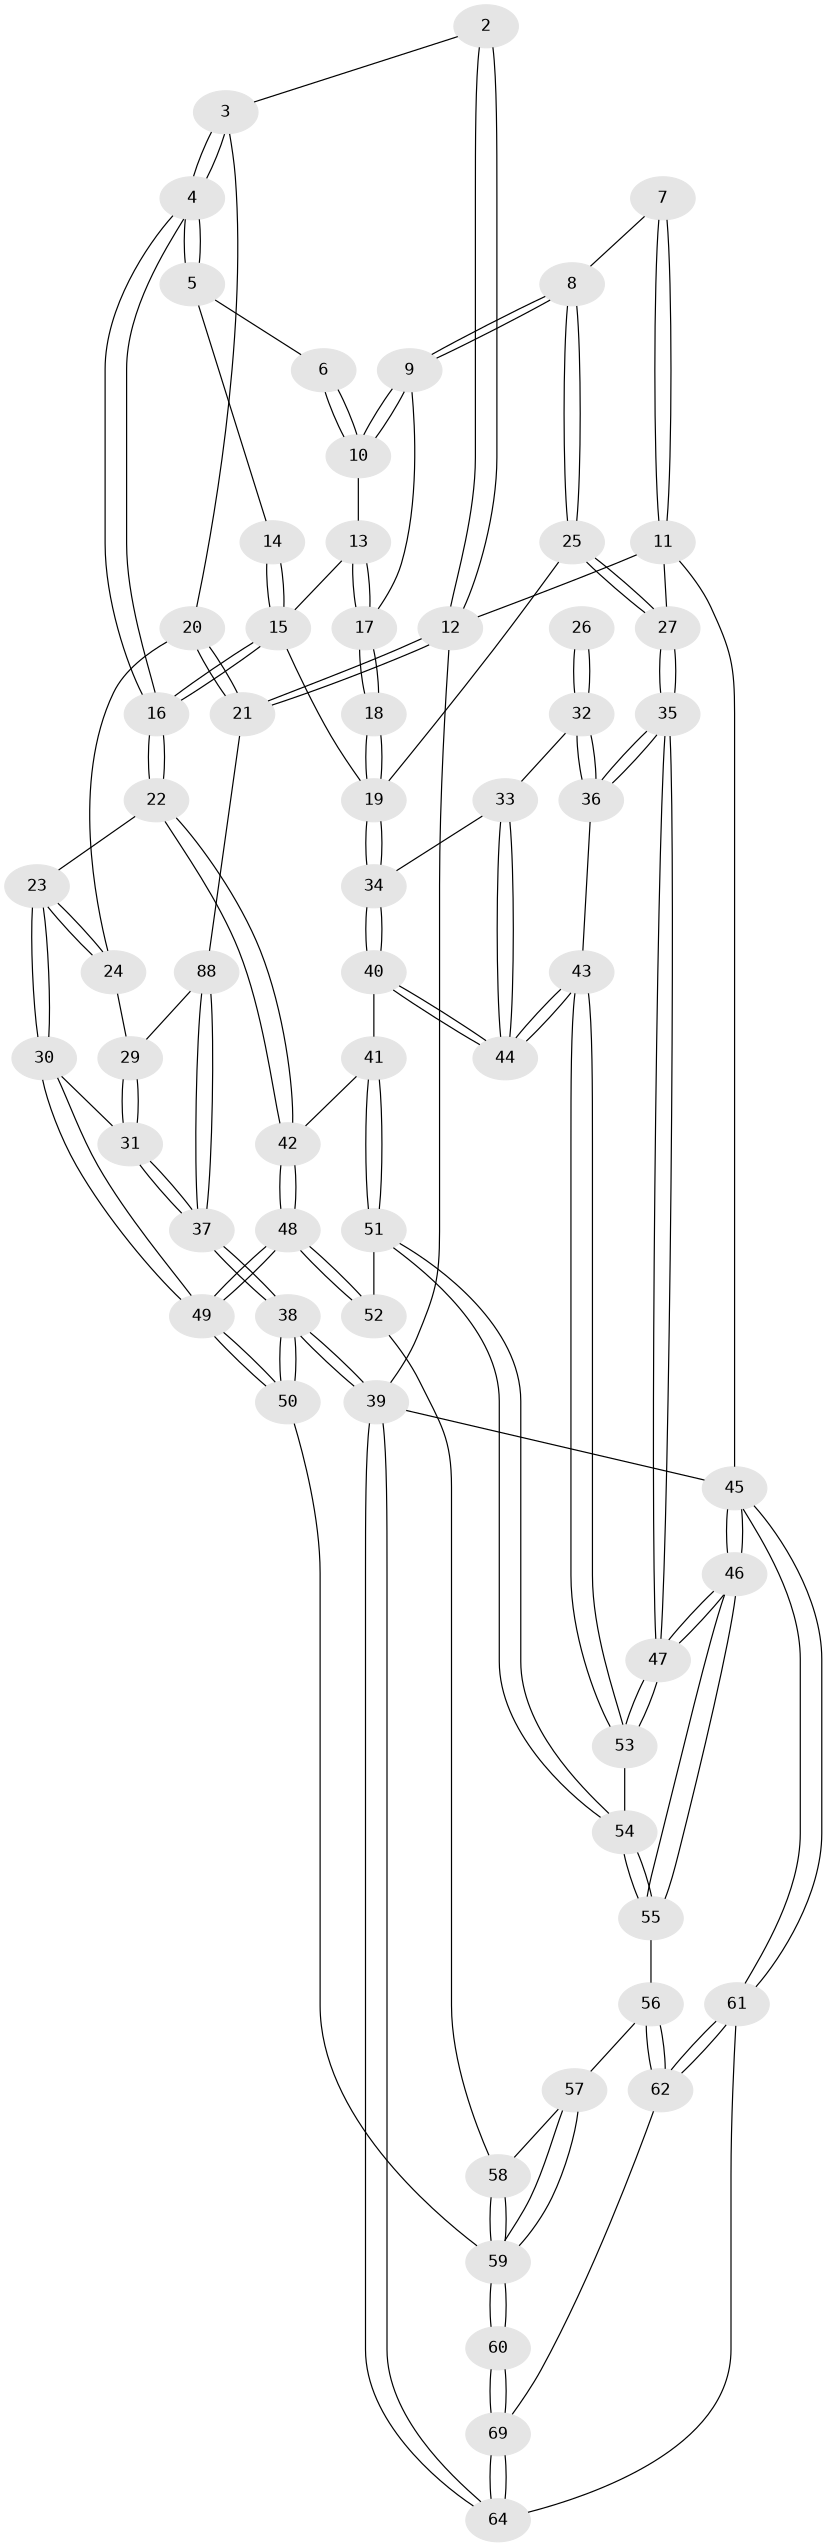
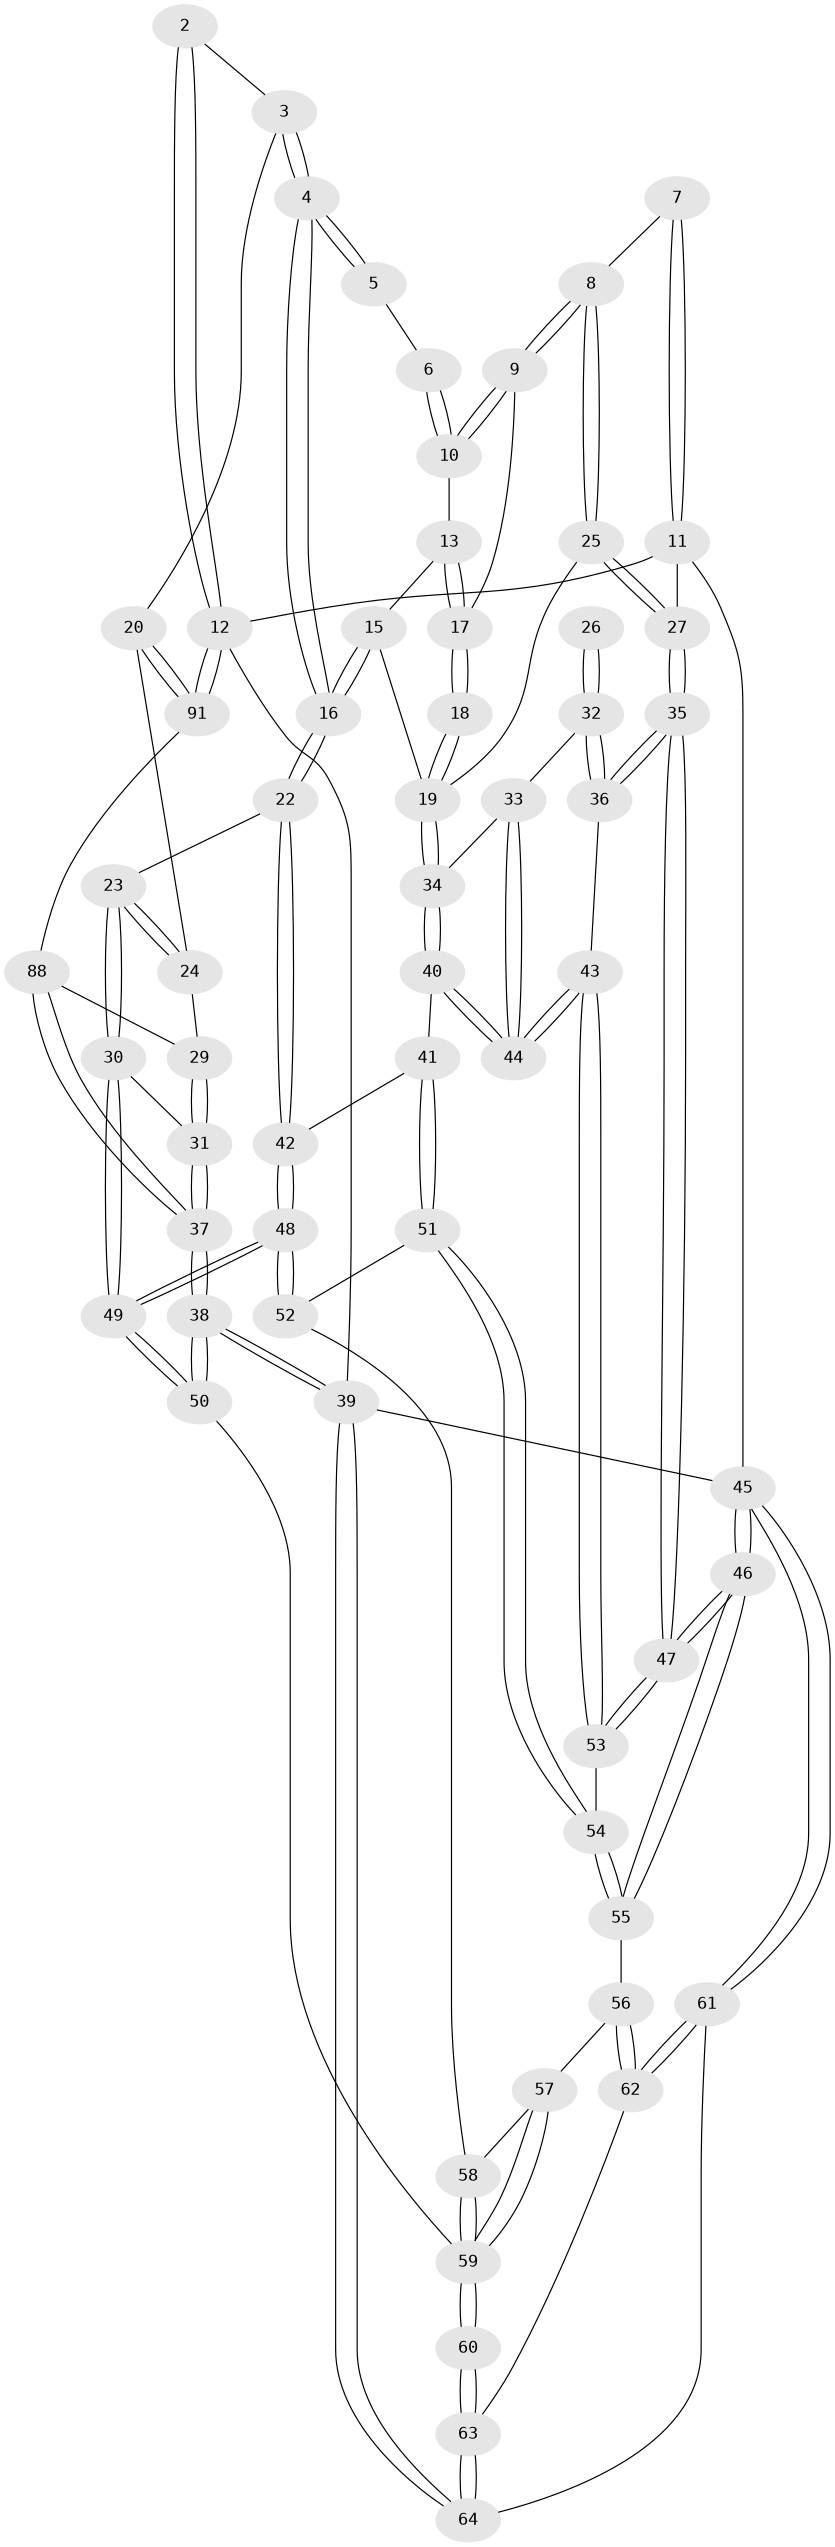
(272, 542) -> none
(242, 714) -> (197, 714)
(498, 2434) -> (468, 2434)
